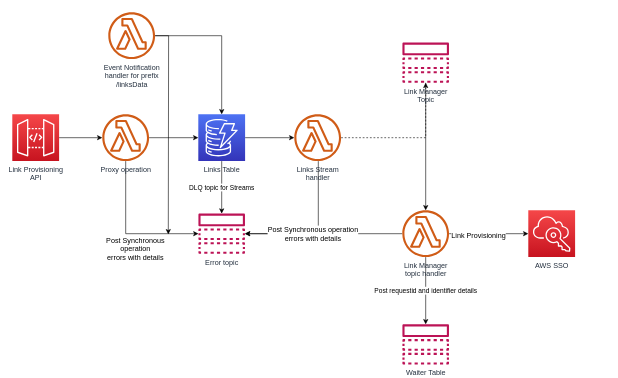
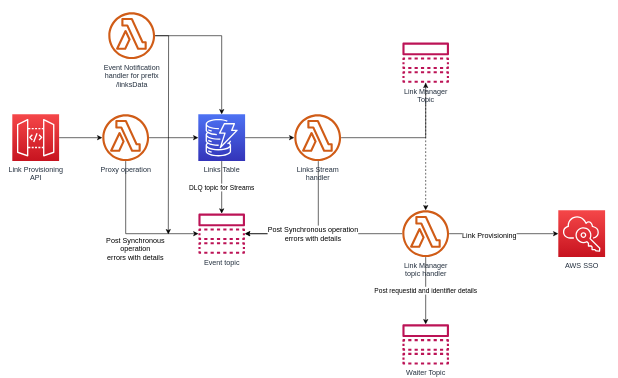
(381, 138) -> (381, 138)
(426, 172) -> (426, 172)
(552, 234) -> (582, 234)
(222, 263) -> (222, 263)
(426, 373) -> (426, 373)
